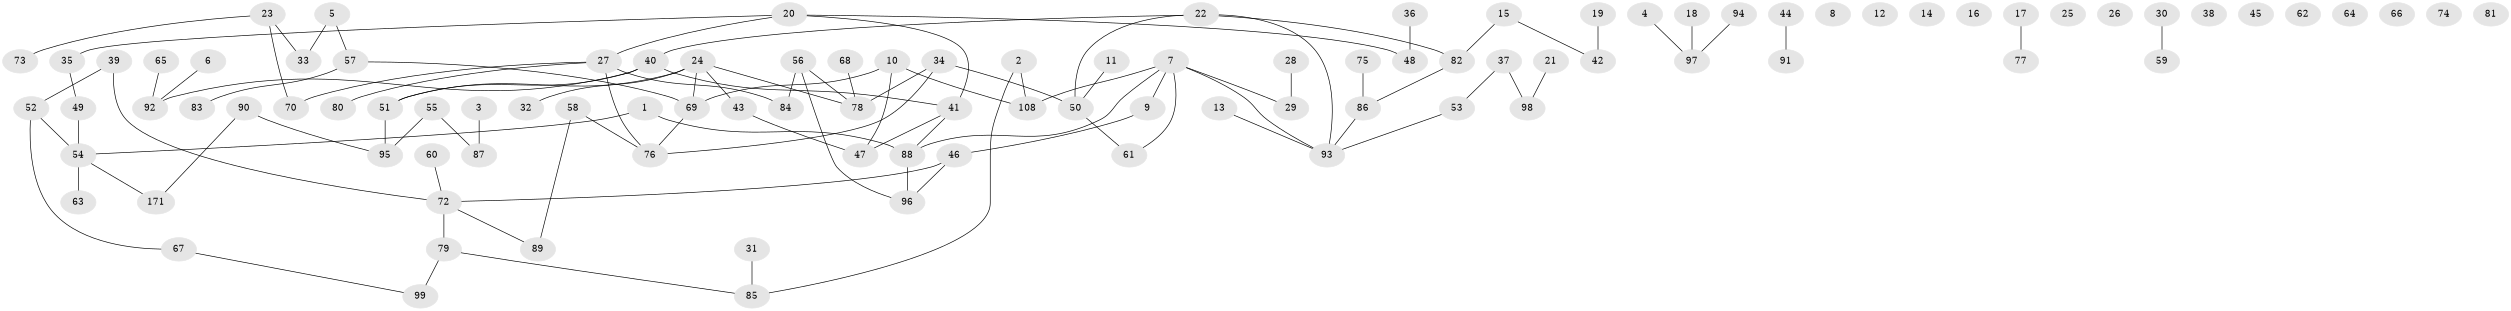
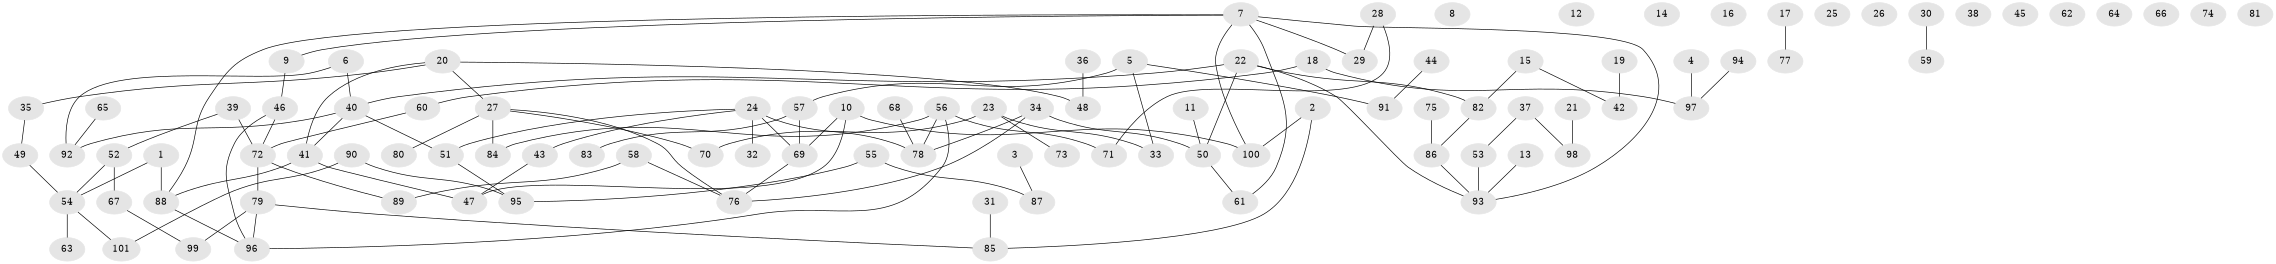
none -> (1258, 82)
none -> (349, 87)
none -> (1061, 88)
(1027, 108) -> (1251, 155)
none -> (1109, 155)
(156, 202) -> (121, 249)
none -> (255, 226)
